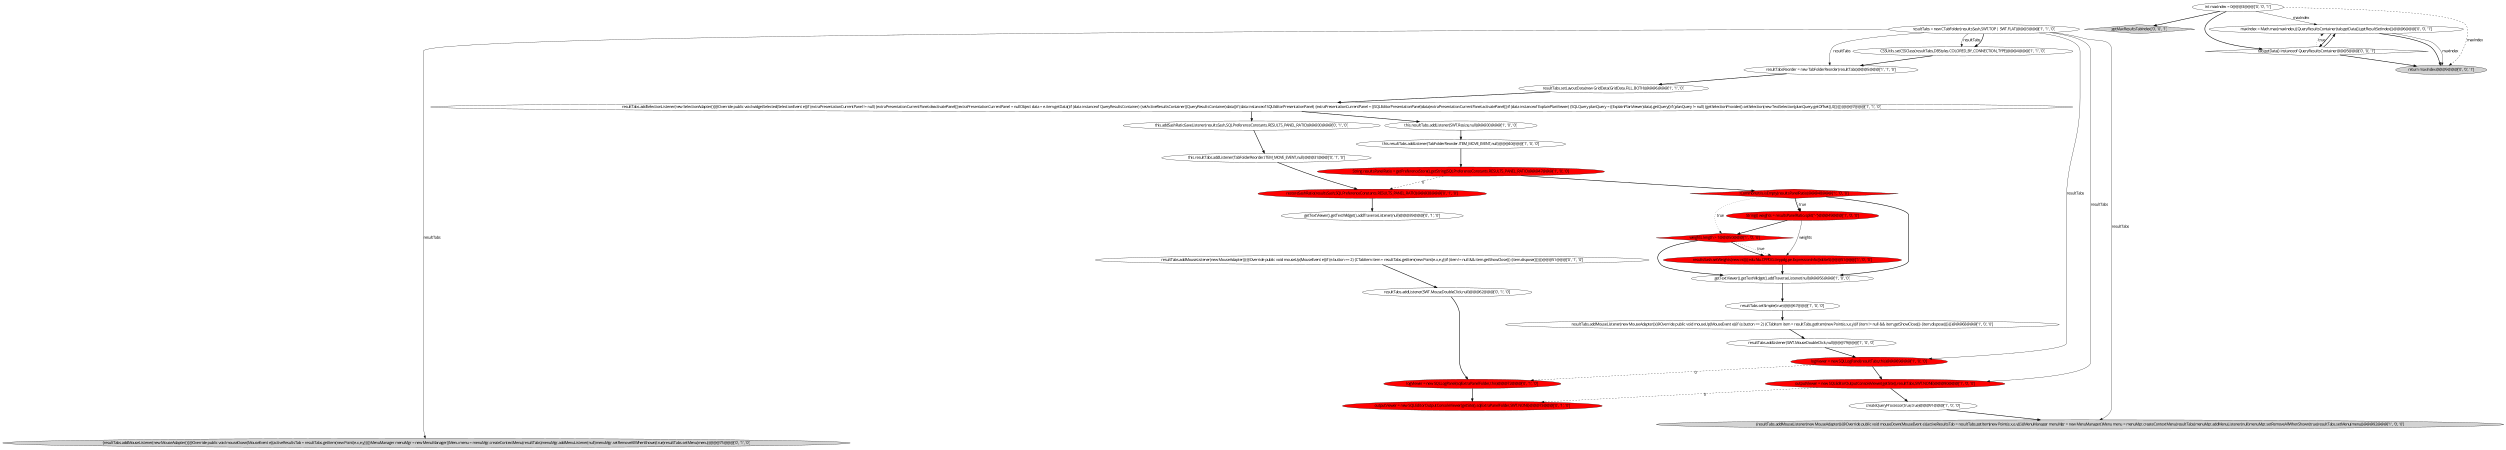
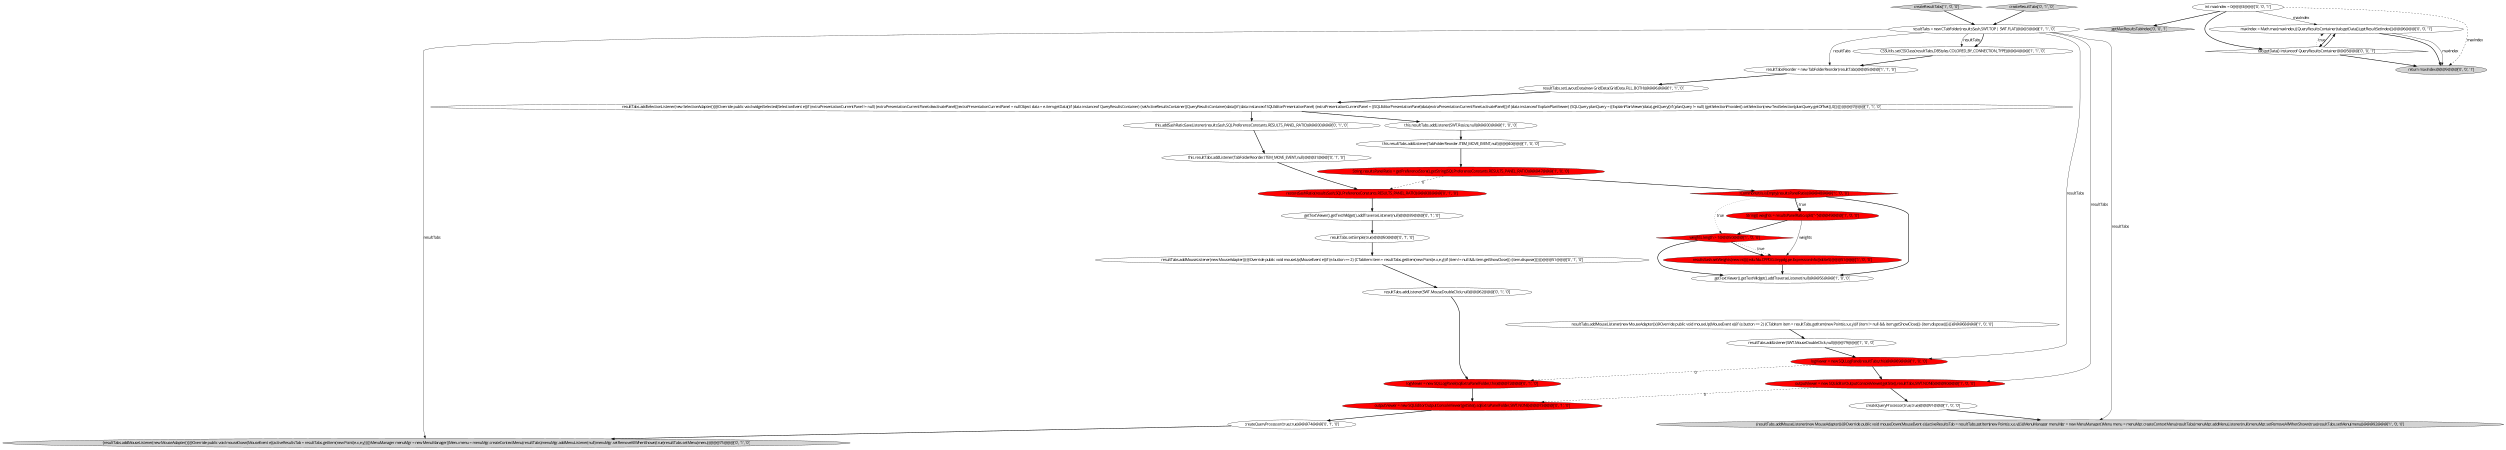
none -> (1936, 7)
none -> (2032, 7)
none -> (1372, 238)
(1782, 306) -> none
none -> (1292, 424)
